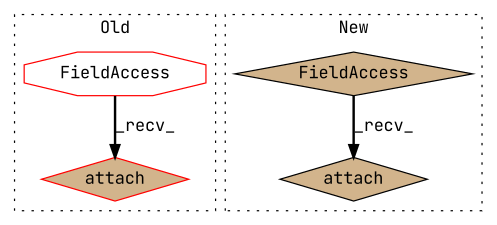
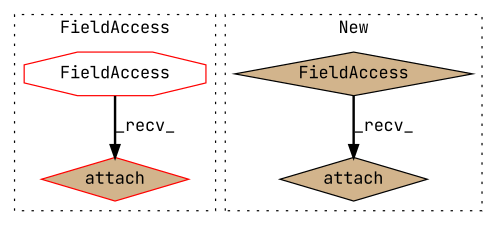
(115, 28) -> (115, 28)
